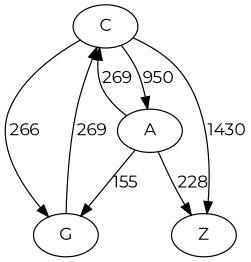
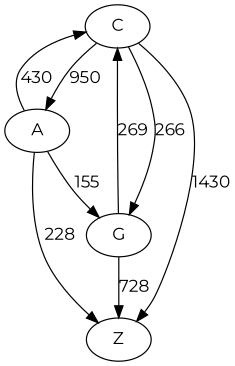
(117, 79) -> (37, 79)
none -> (119, 281)
